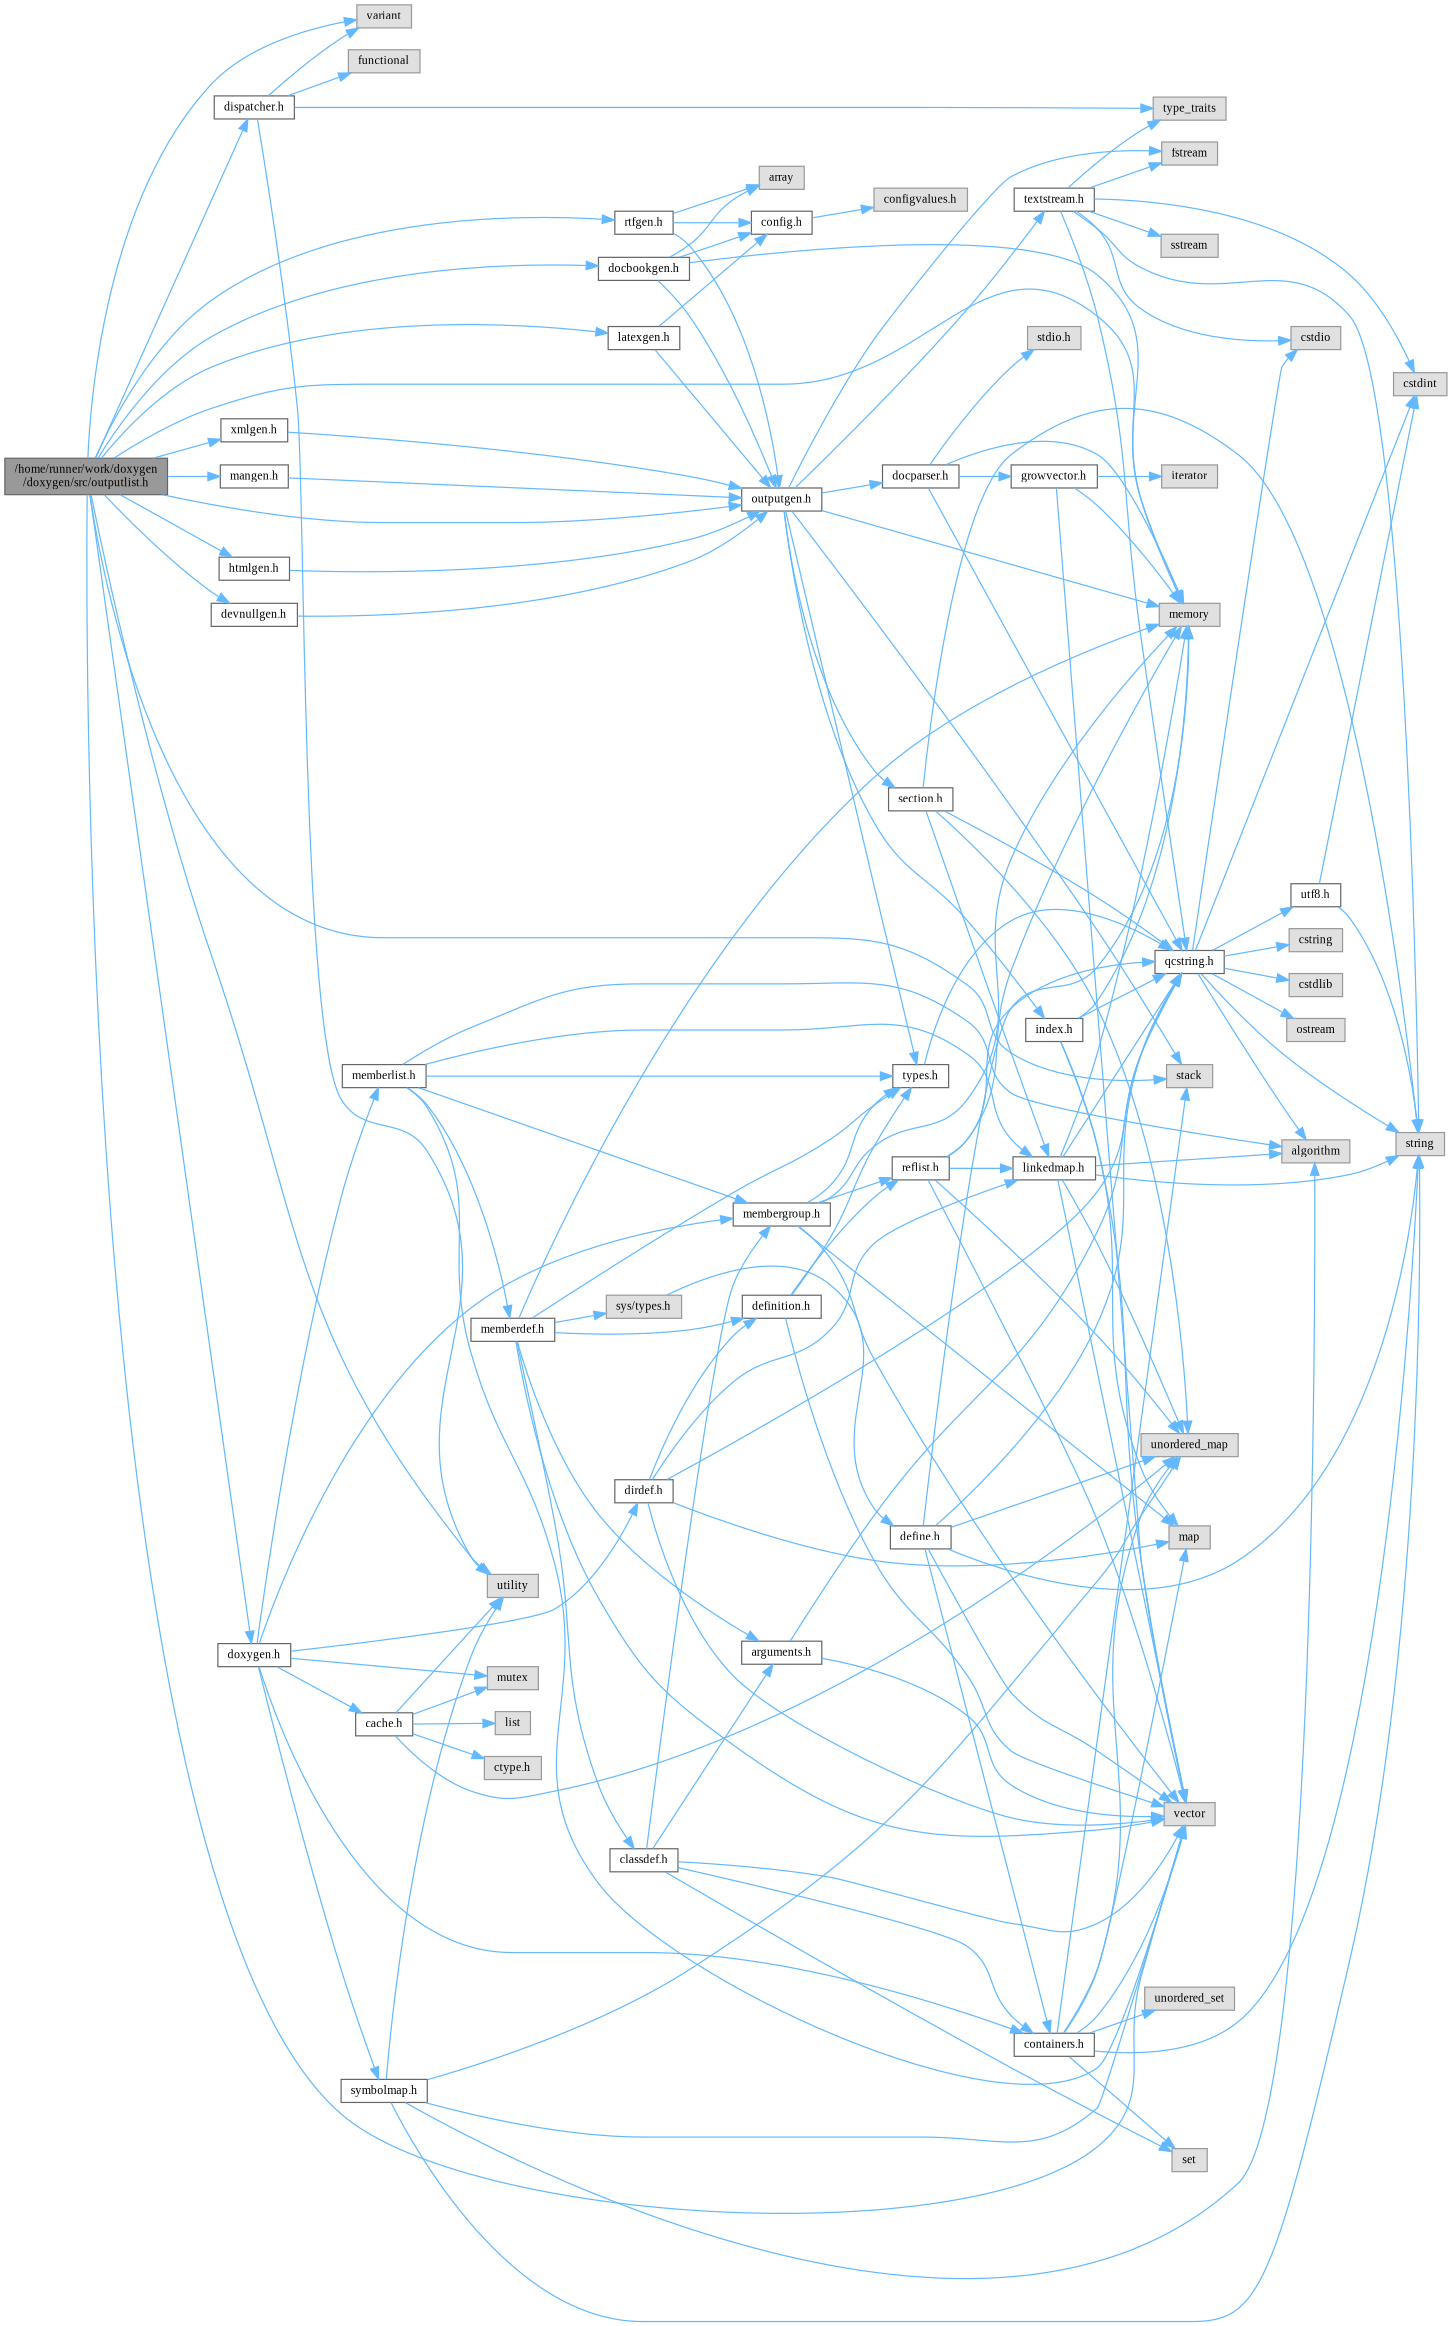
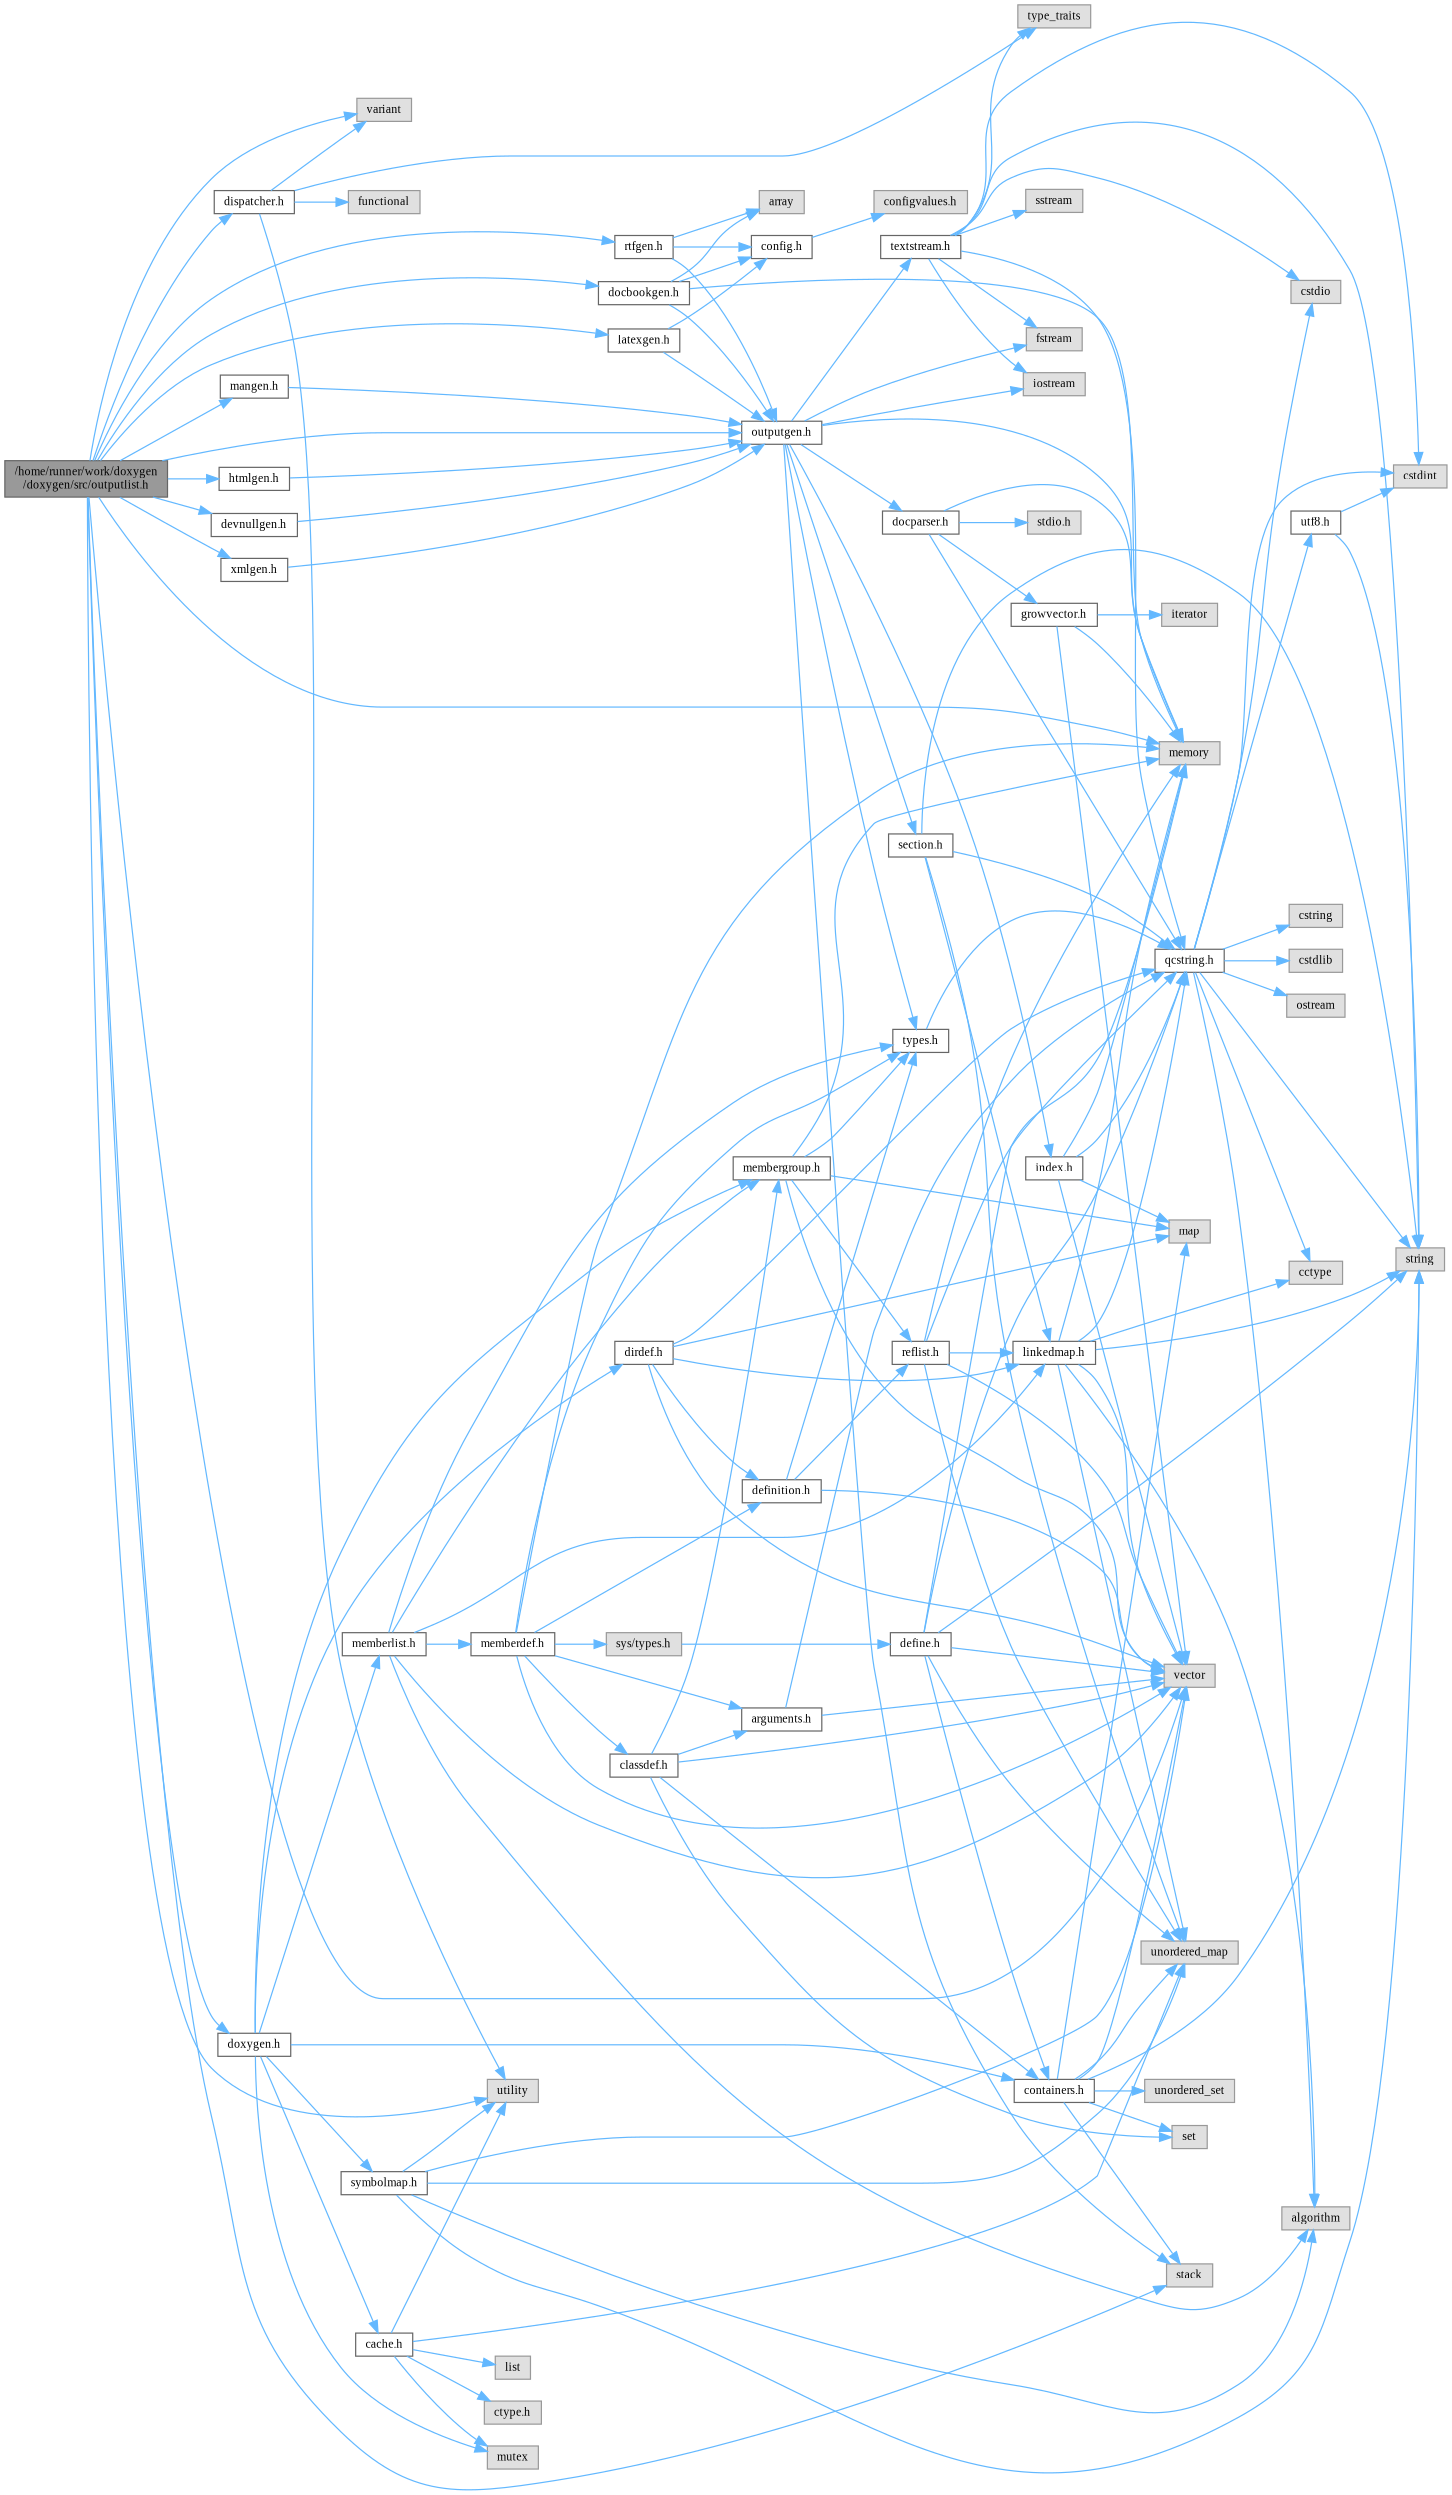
none -> (1054, 384)
none -> (1316, 1273)
